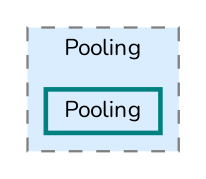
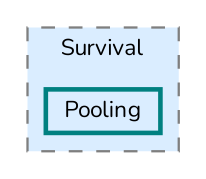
(103, 49) -> (103, 49)
